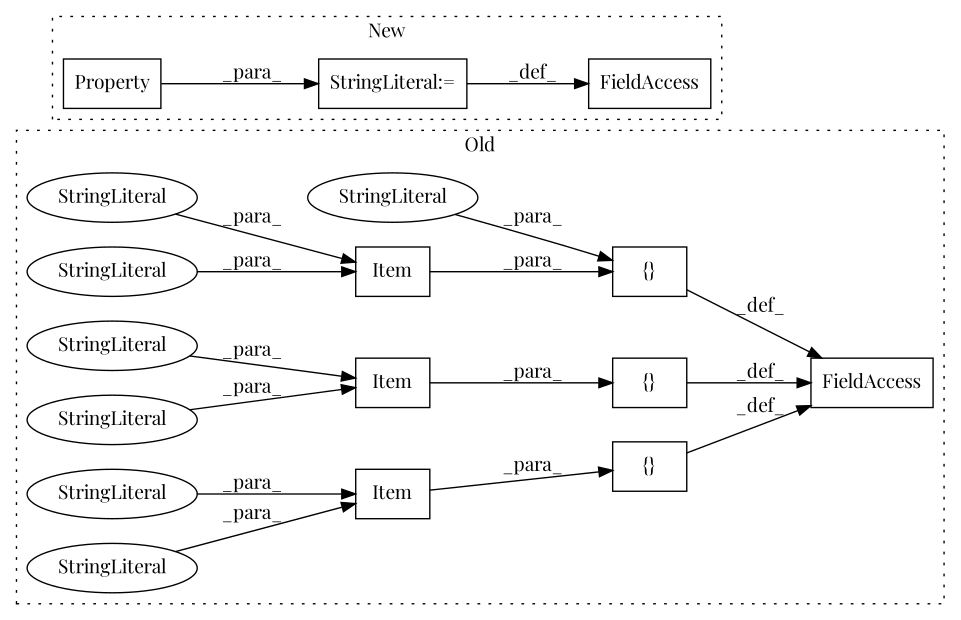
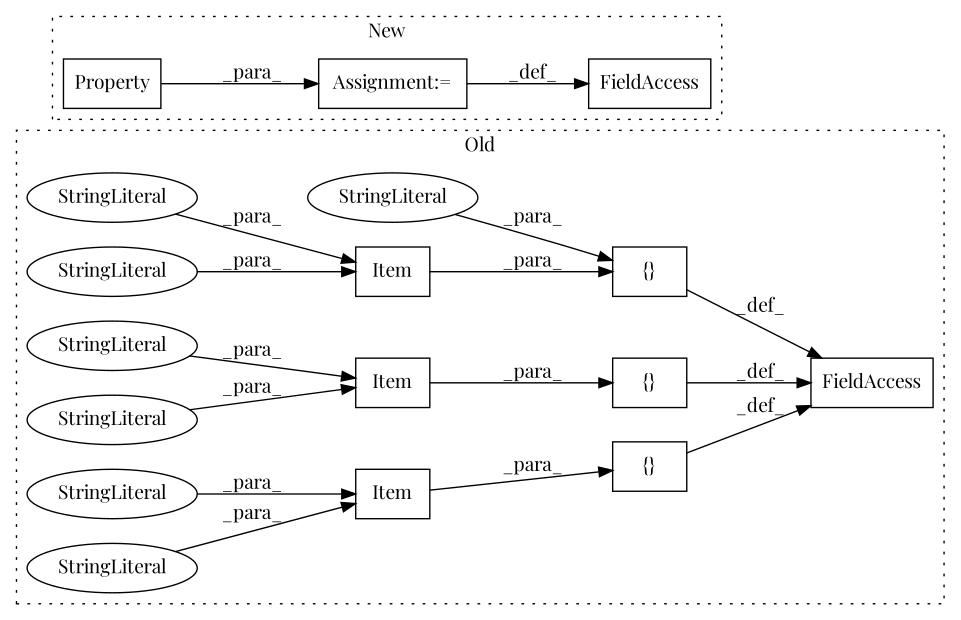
(393, 84) -> (393, 84)
